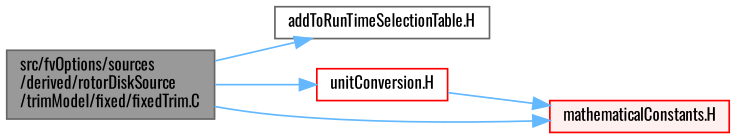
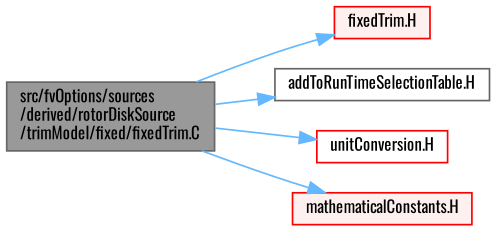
none -> (382, 23)
(491, 98) -> none
